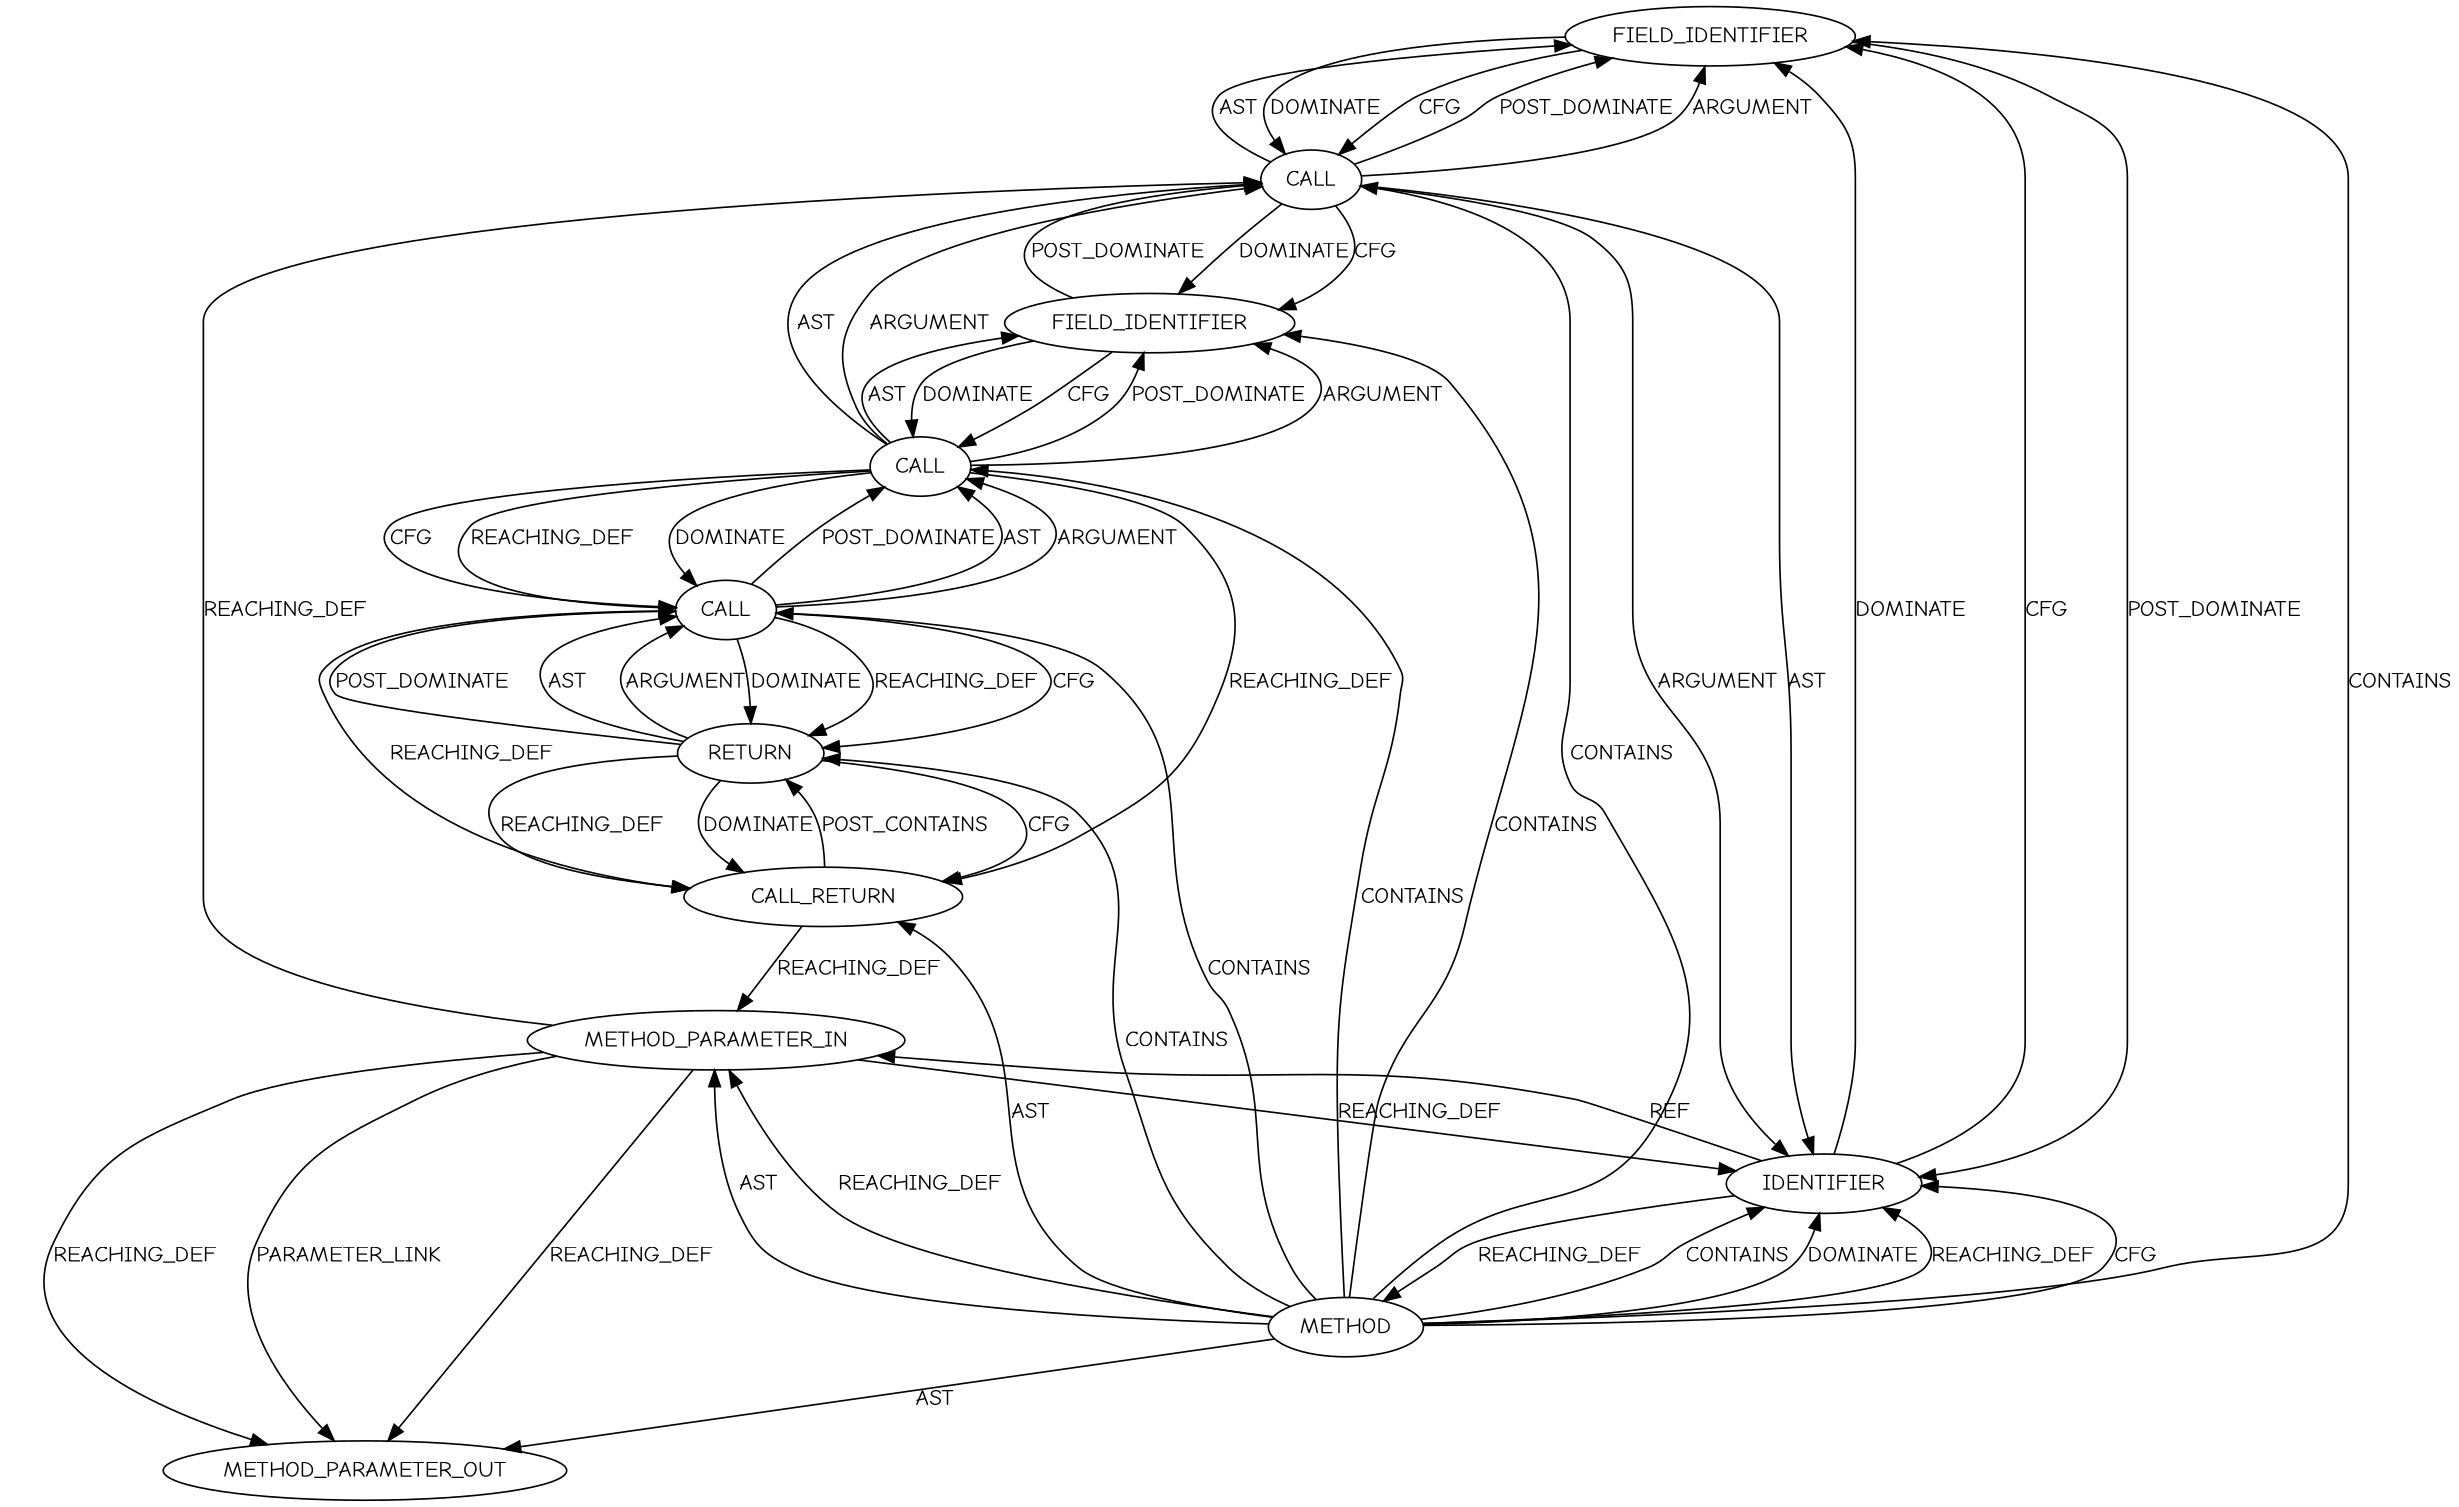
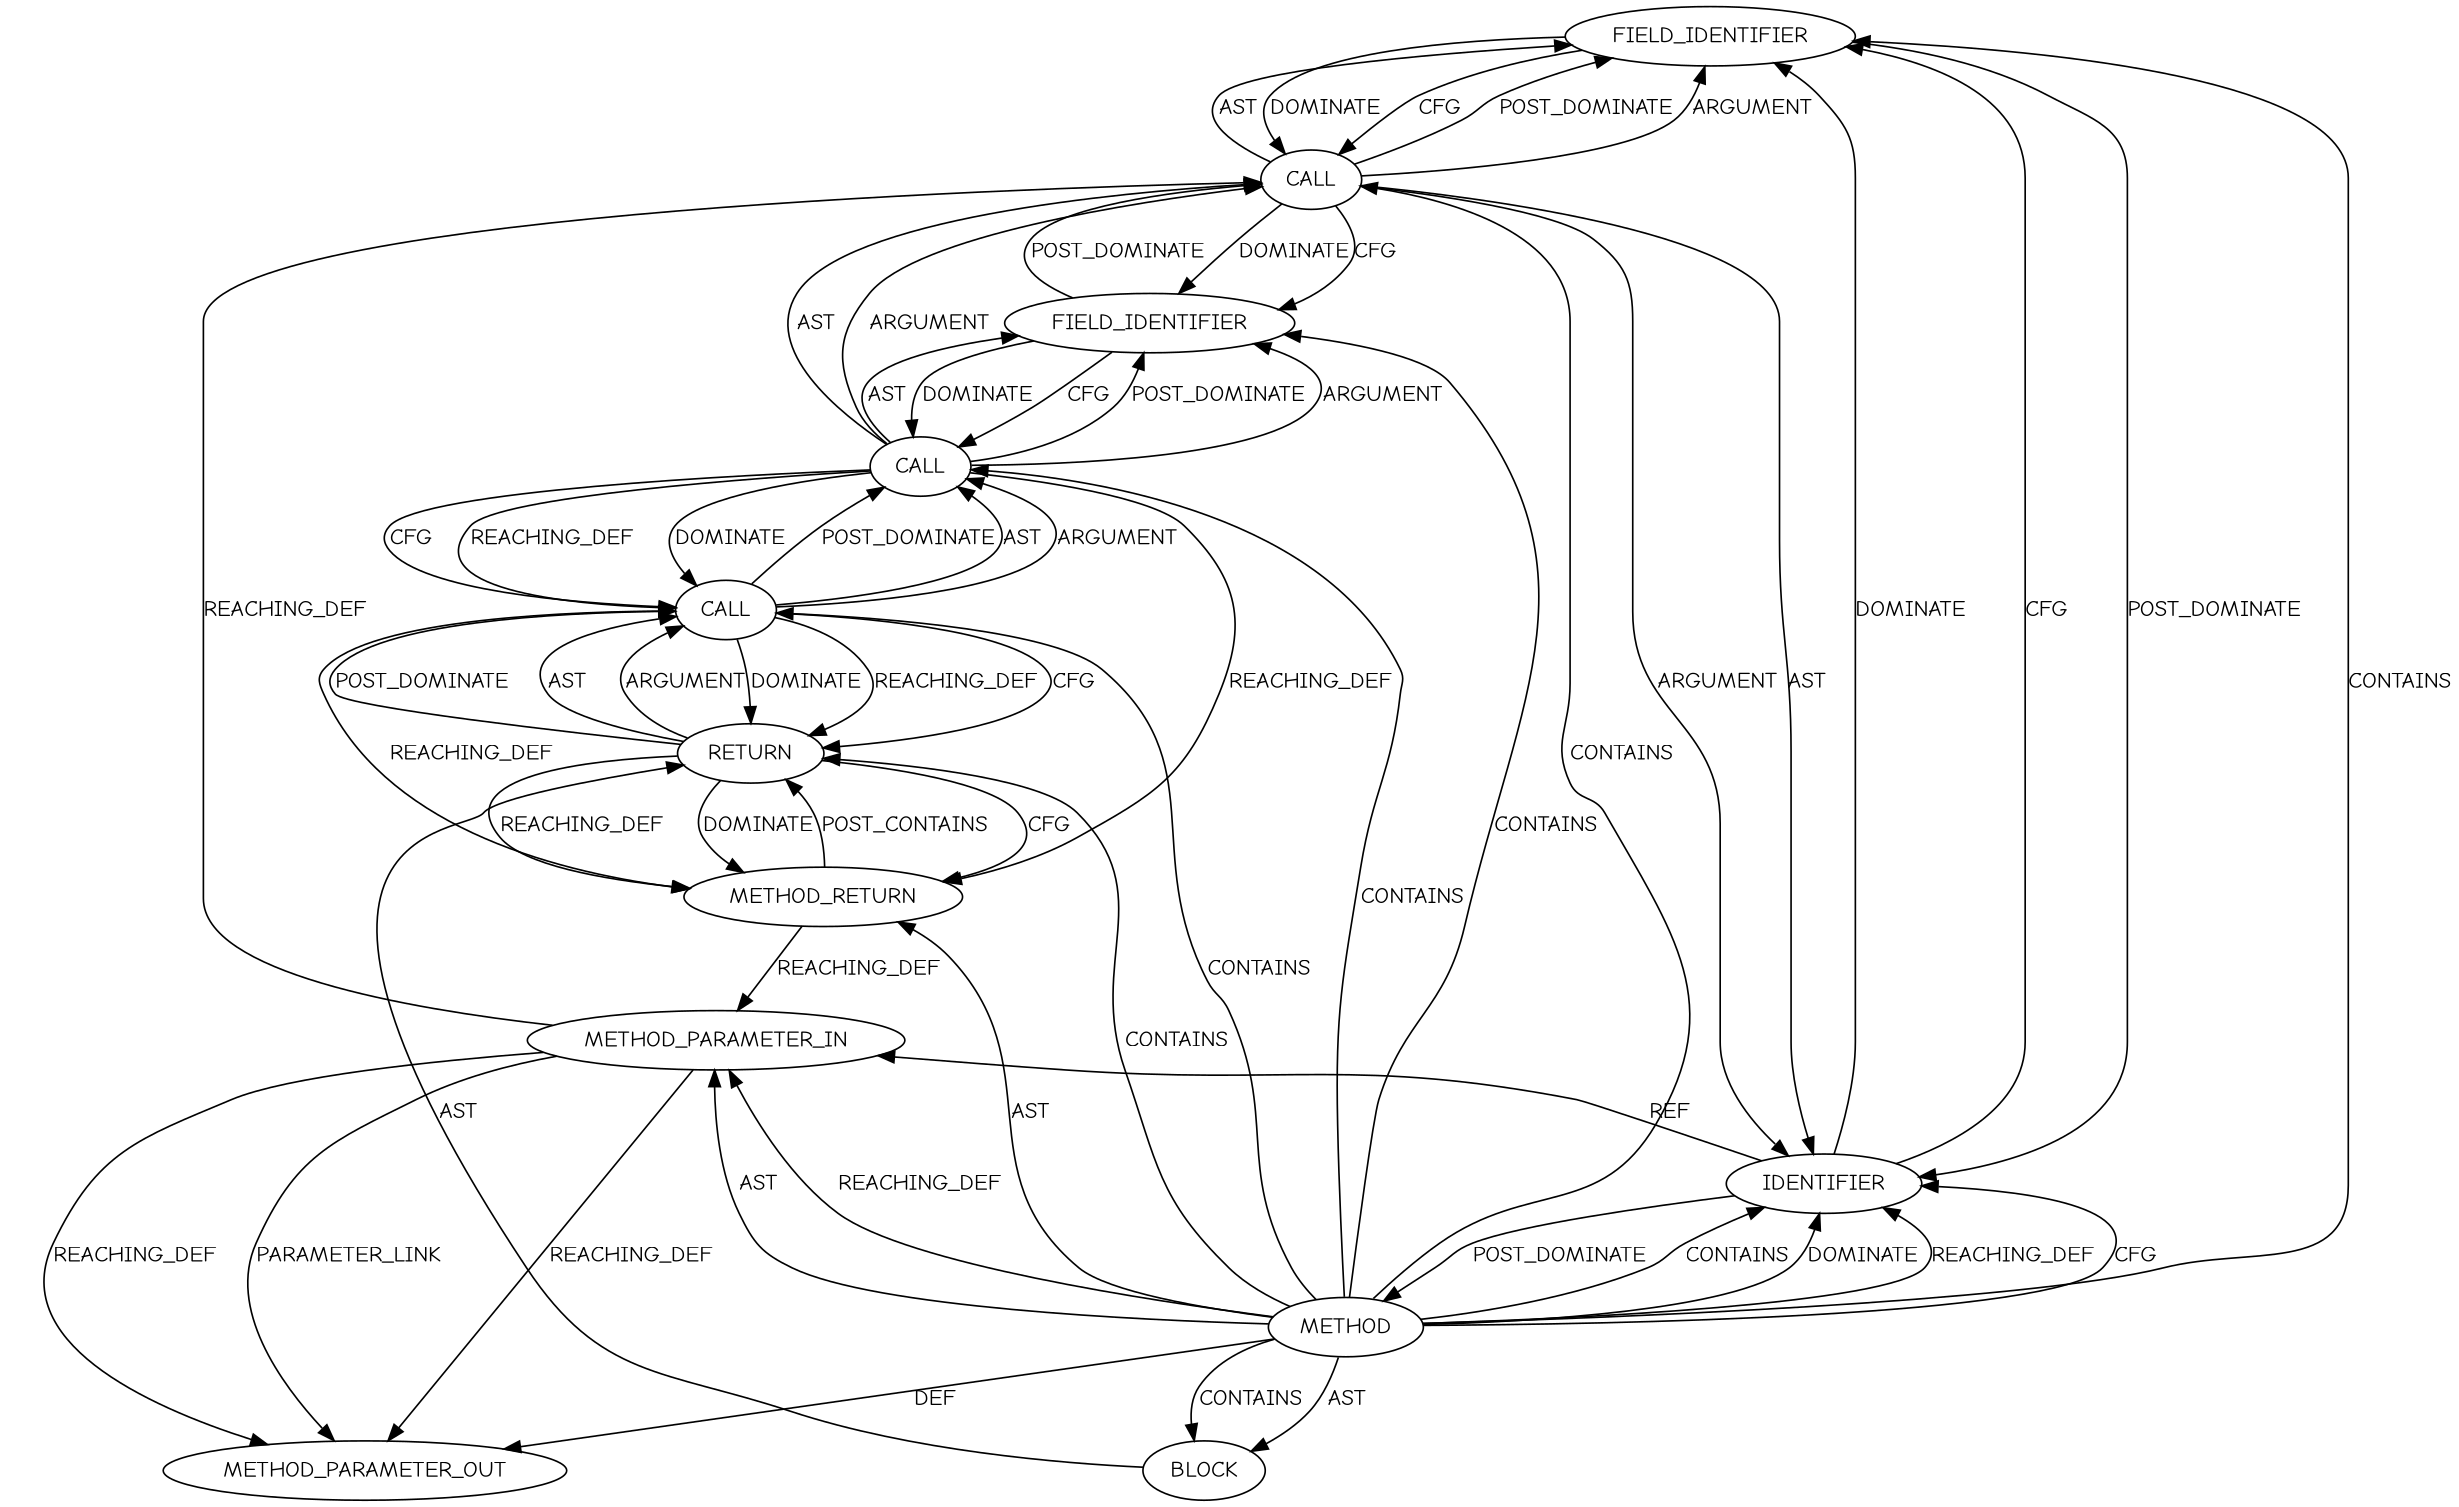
(823, 897) -> (823, 897)
(1288, 1114) -> none
(1560, 1255) -> (1560, 1255)
(935, 1399) -> (935, 1399)
none -> (1204, 1471)
